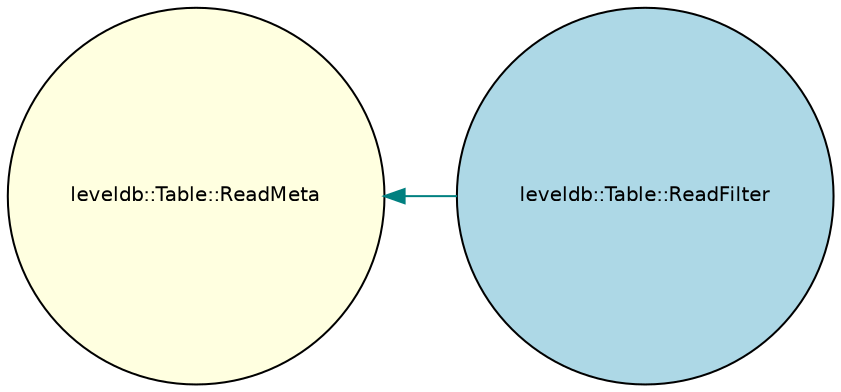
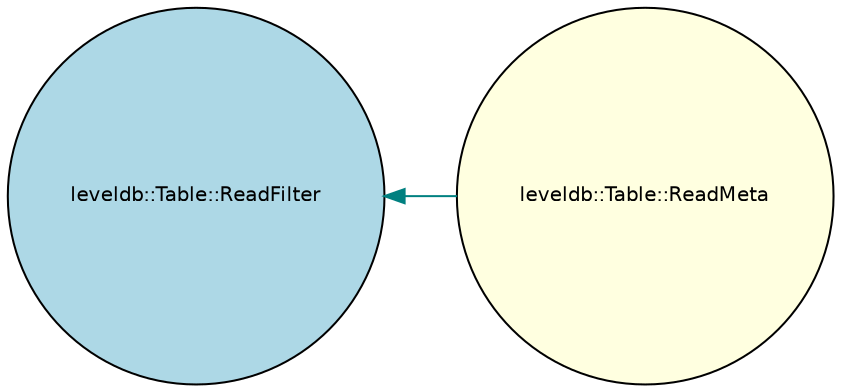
(431, 196) -> (431, 196)
